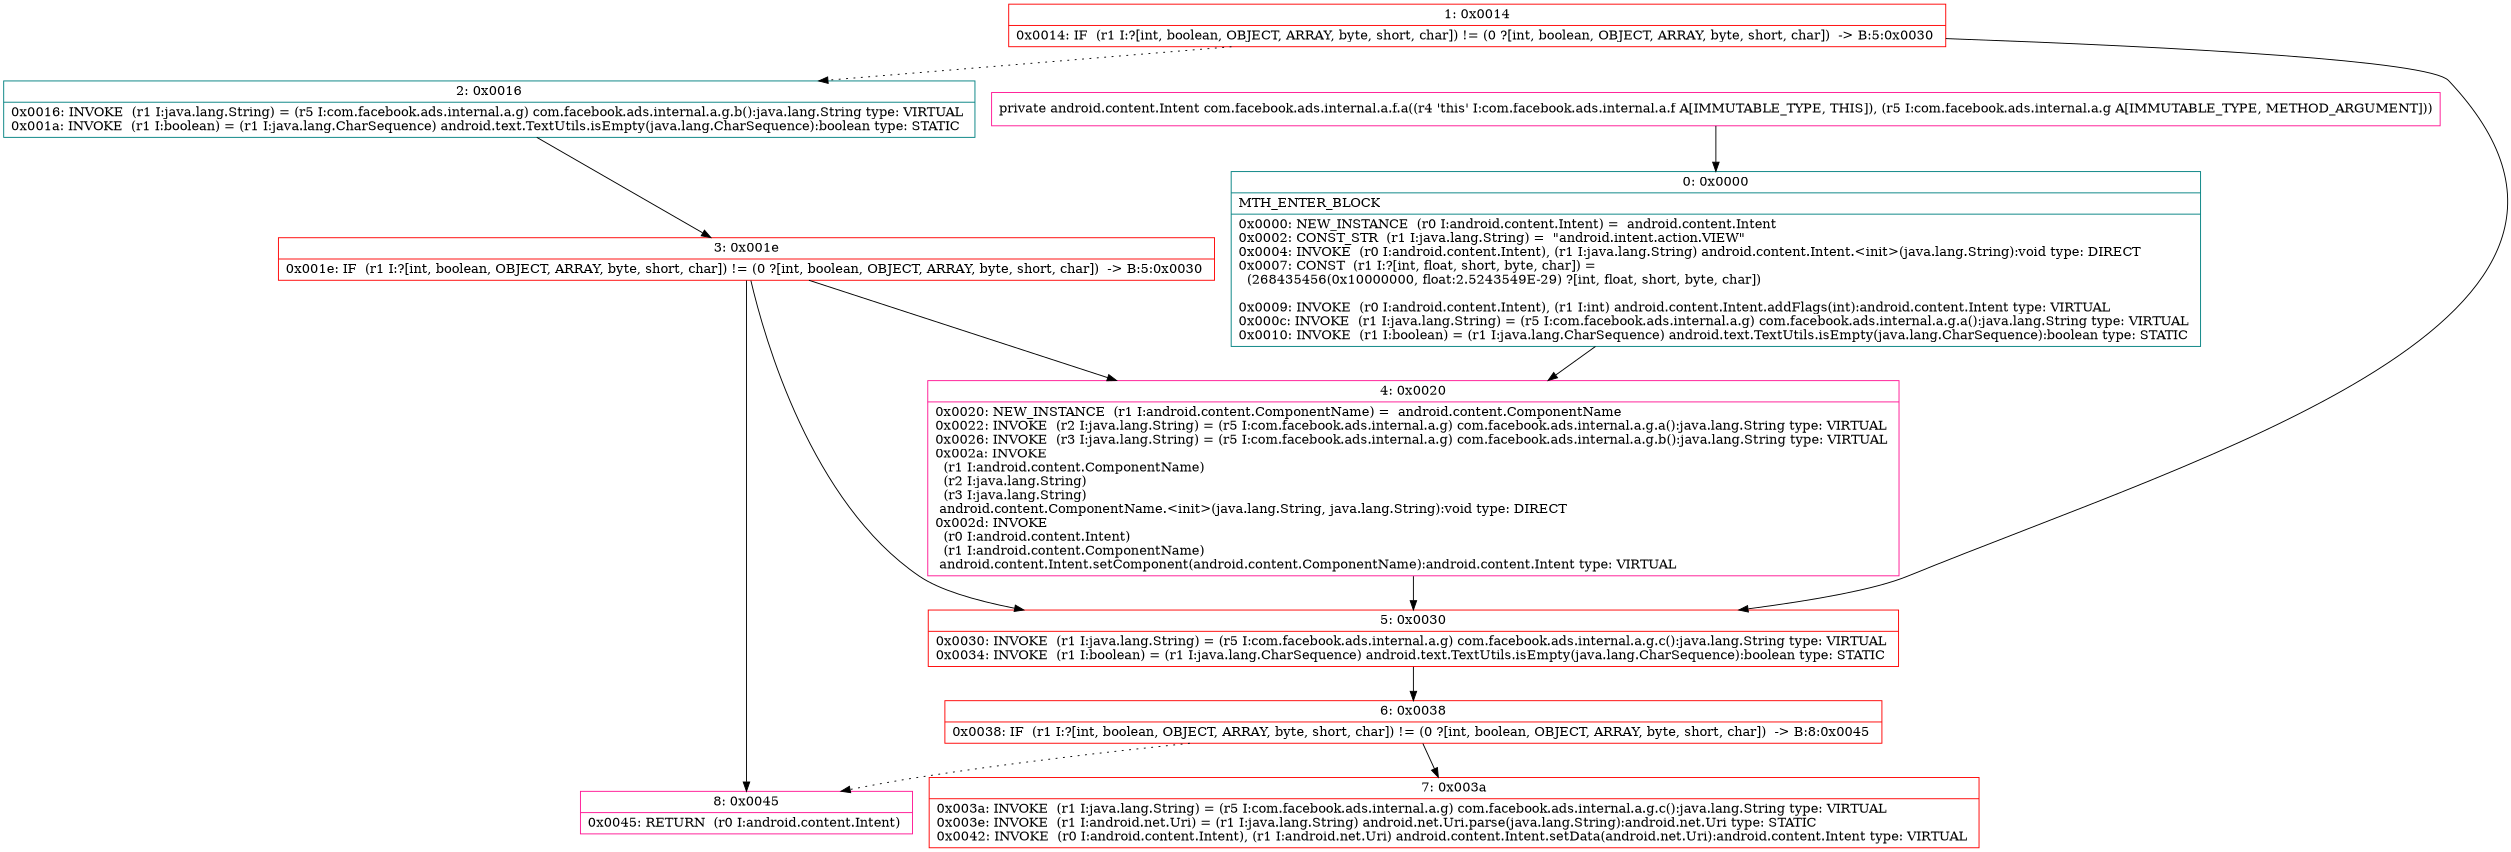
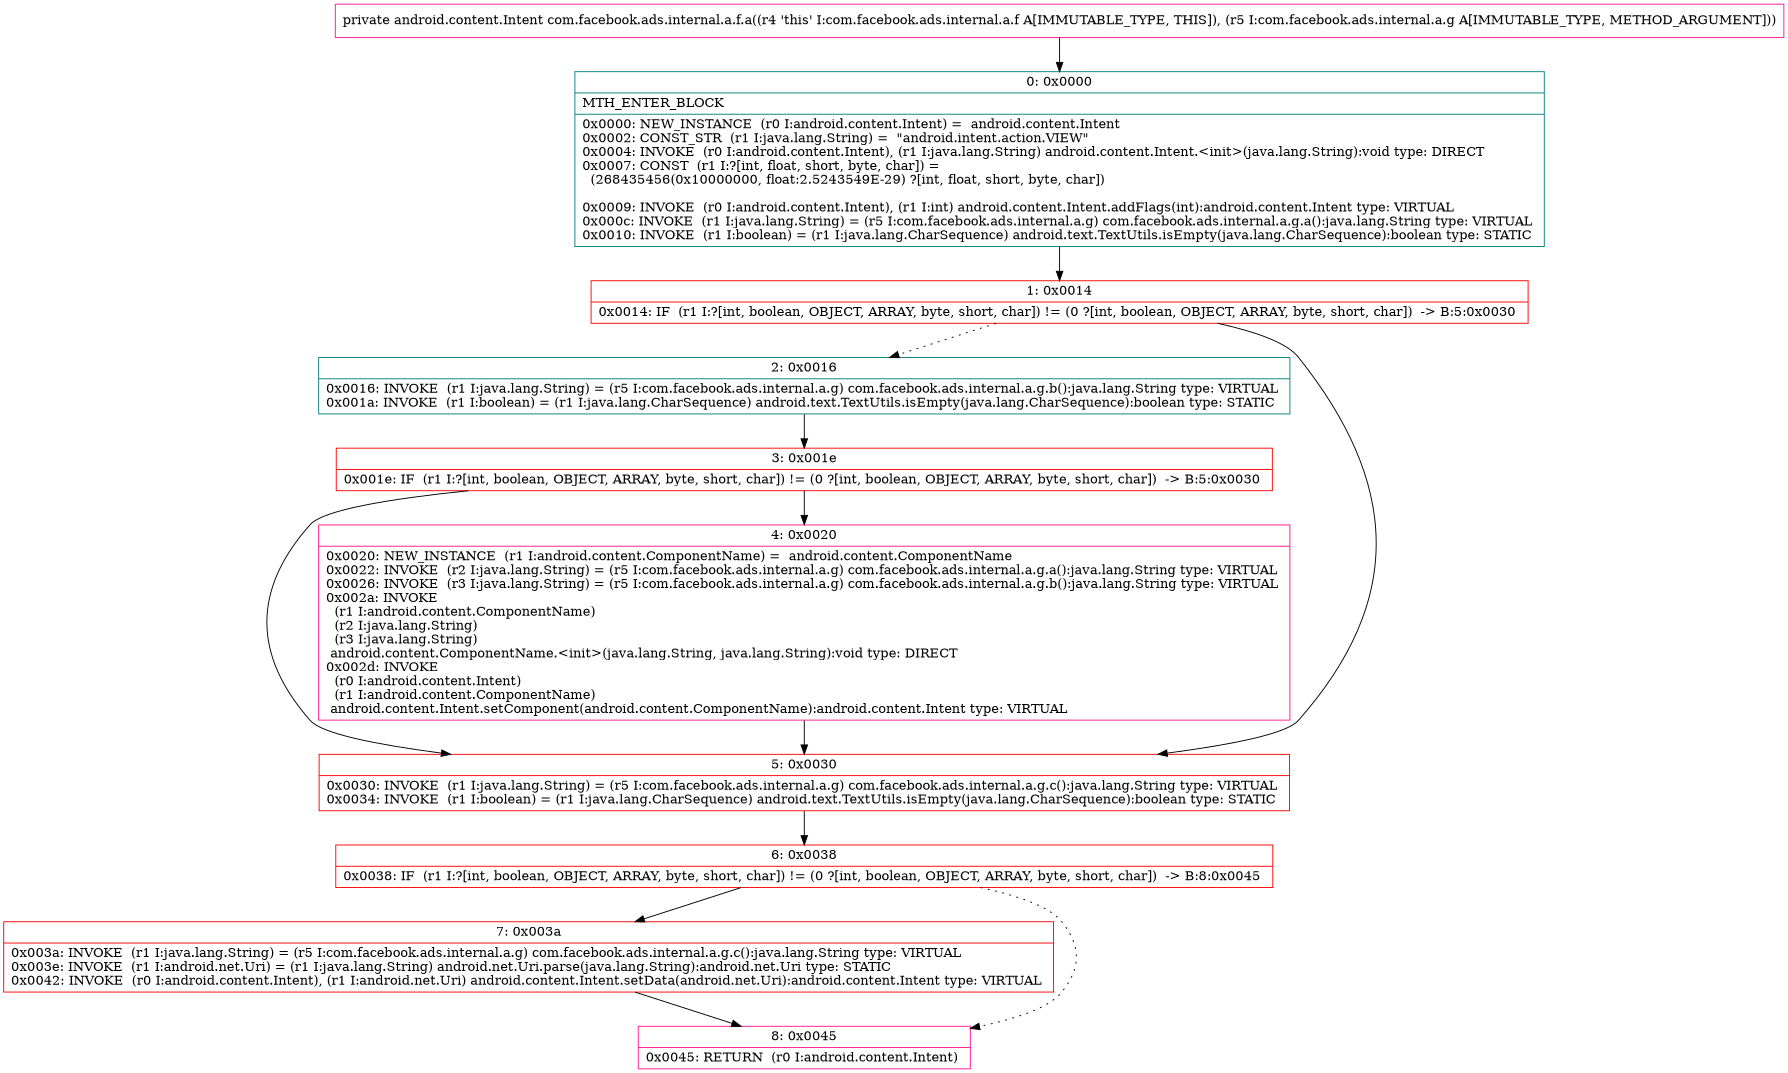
(1576, 361) -> (1060, 259)
(746, 531) -> (684, 1008)
